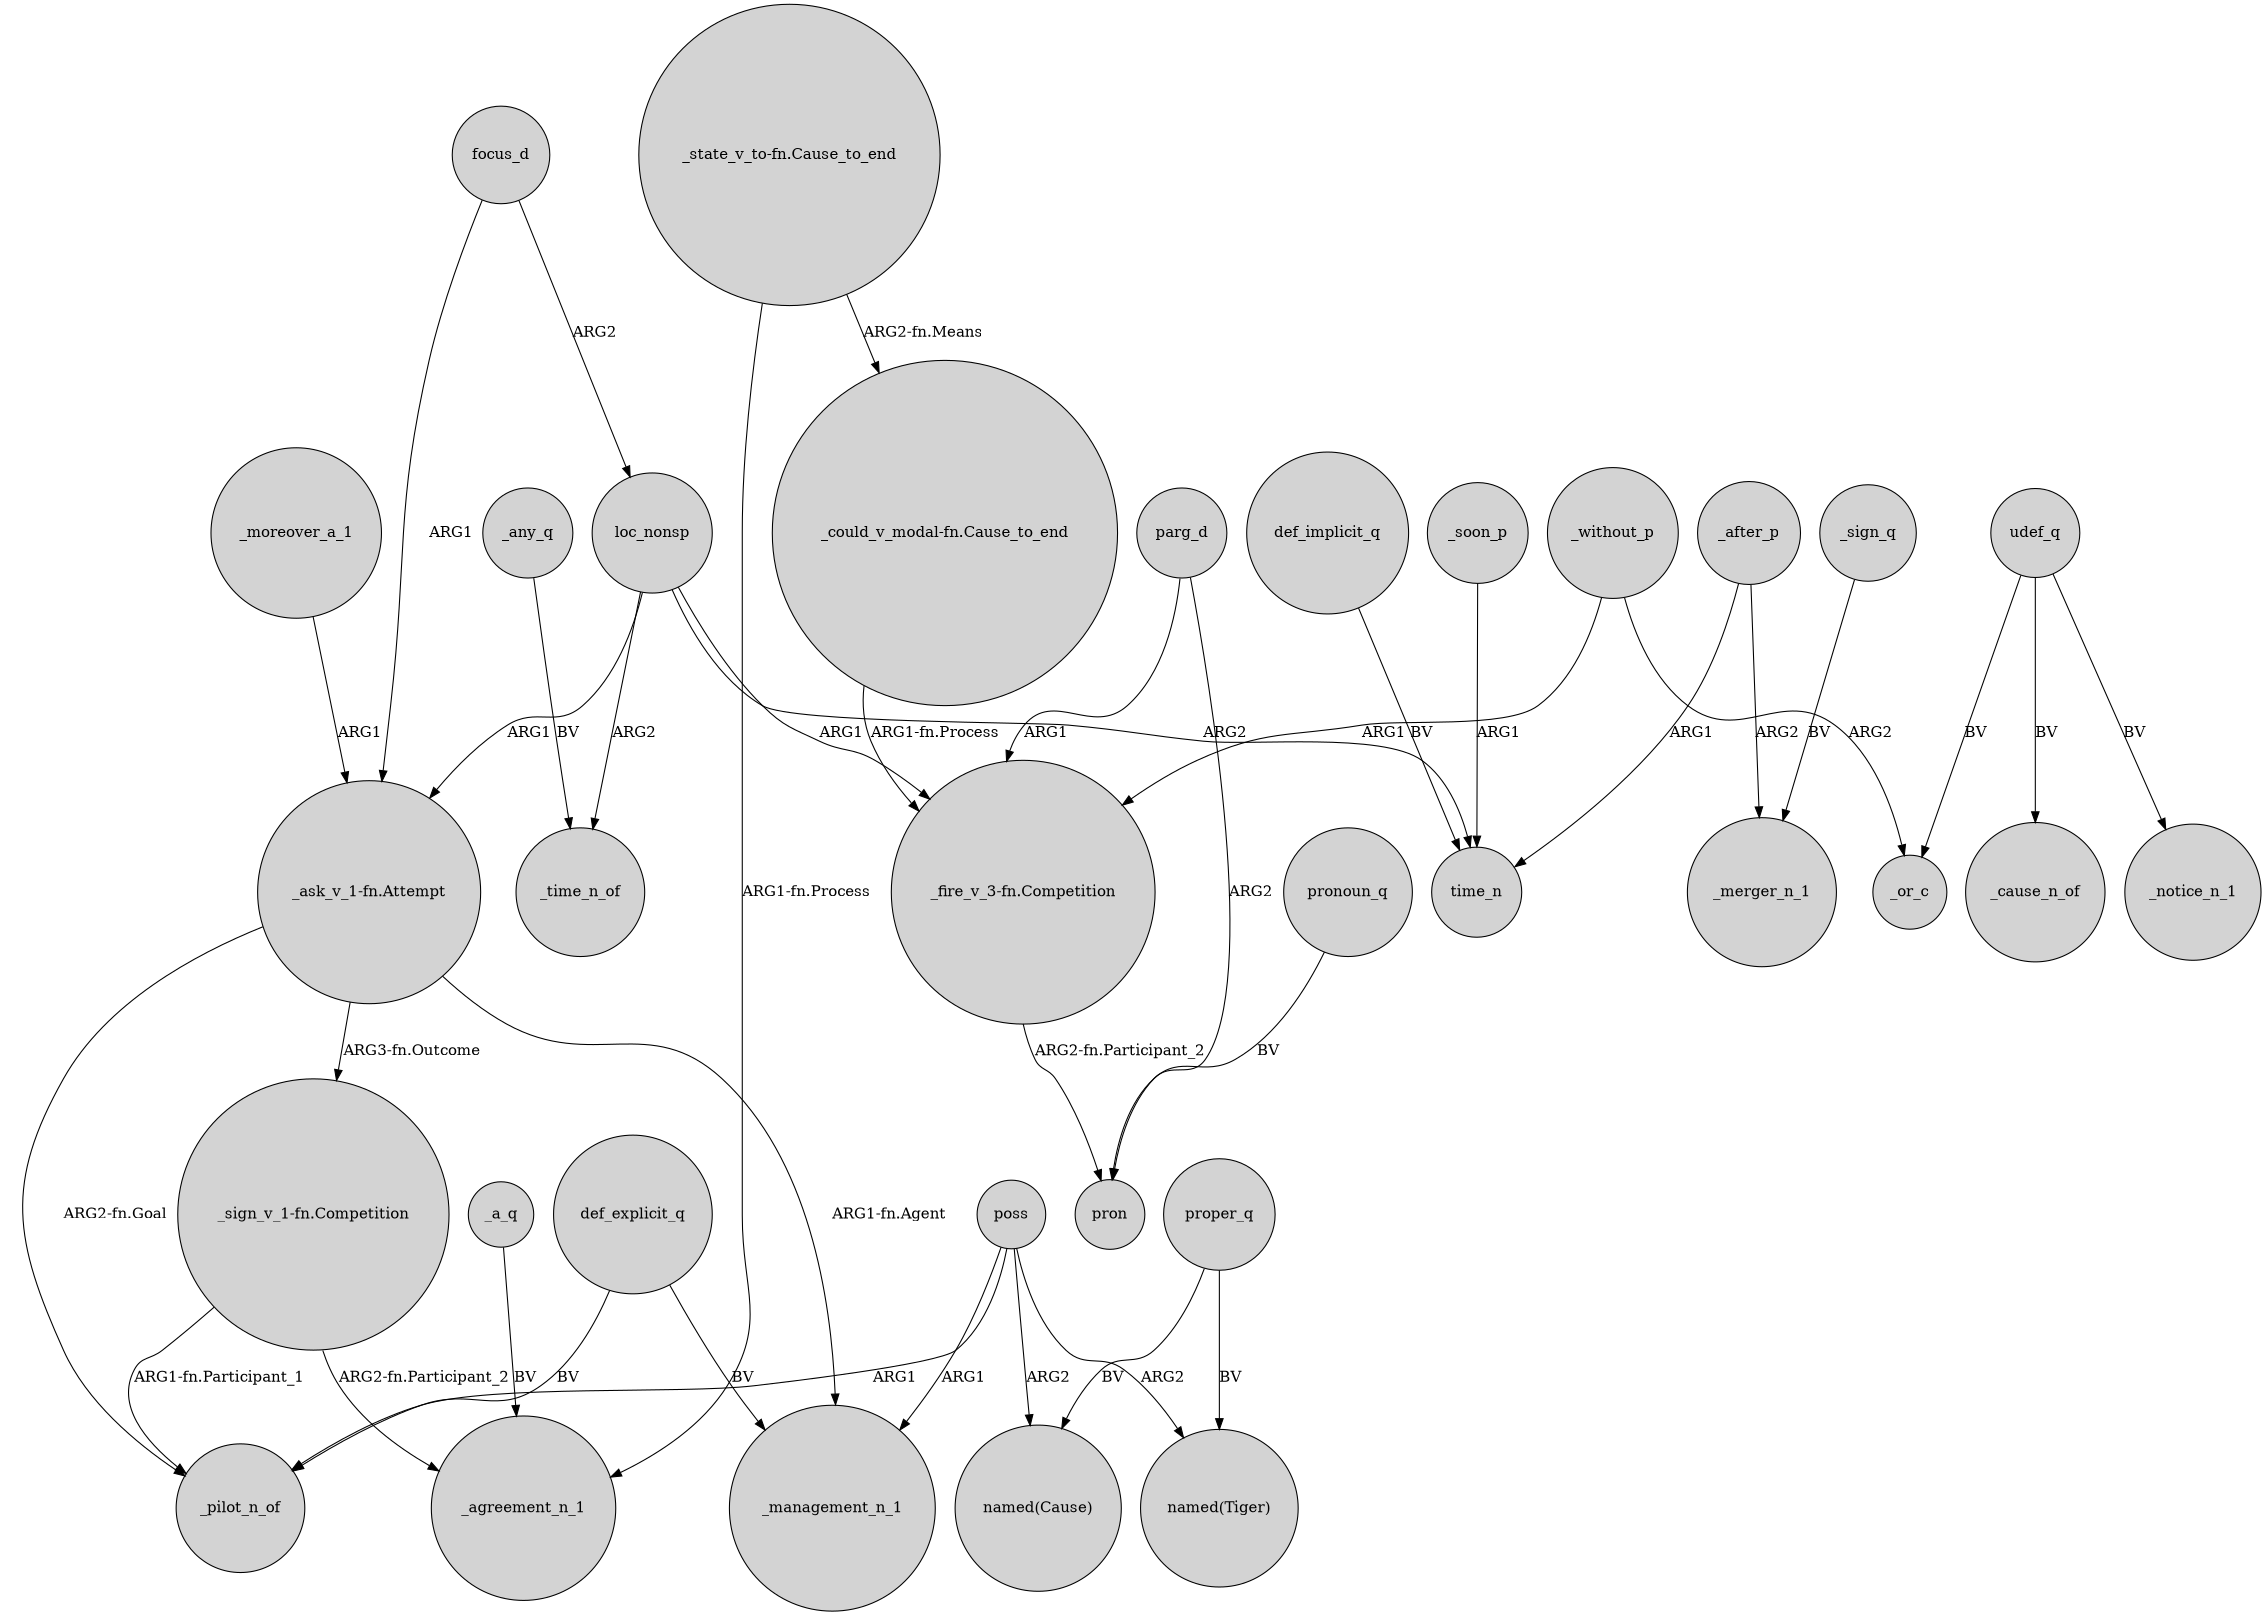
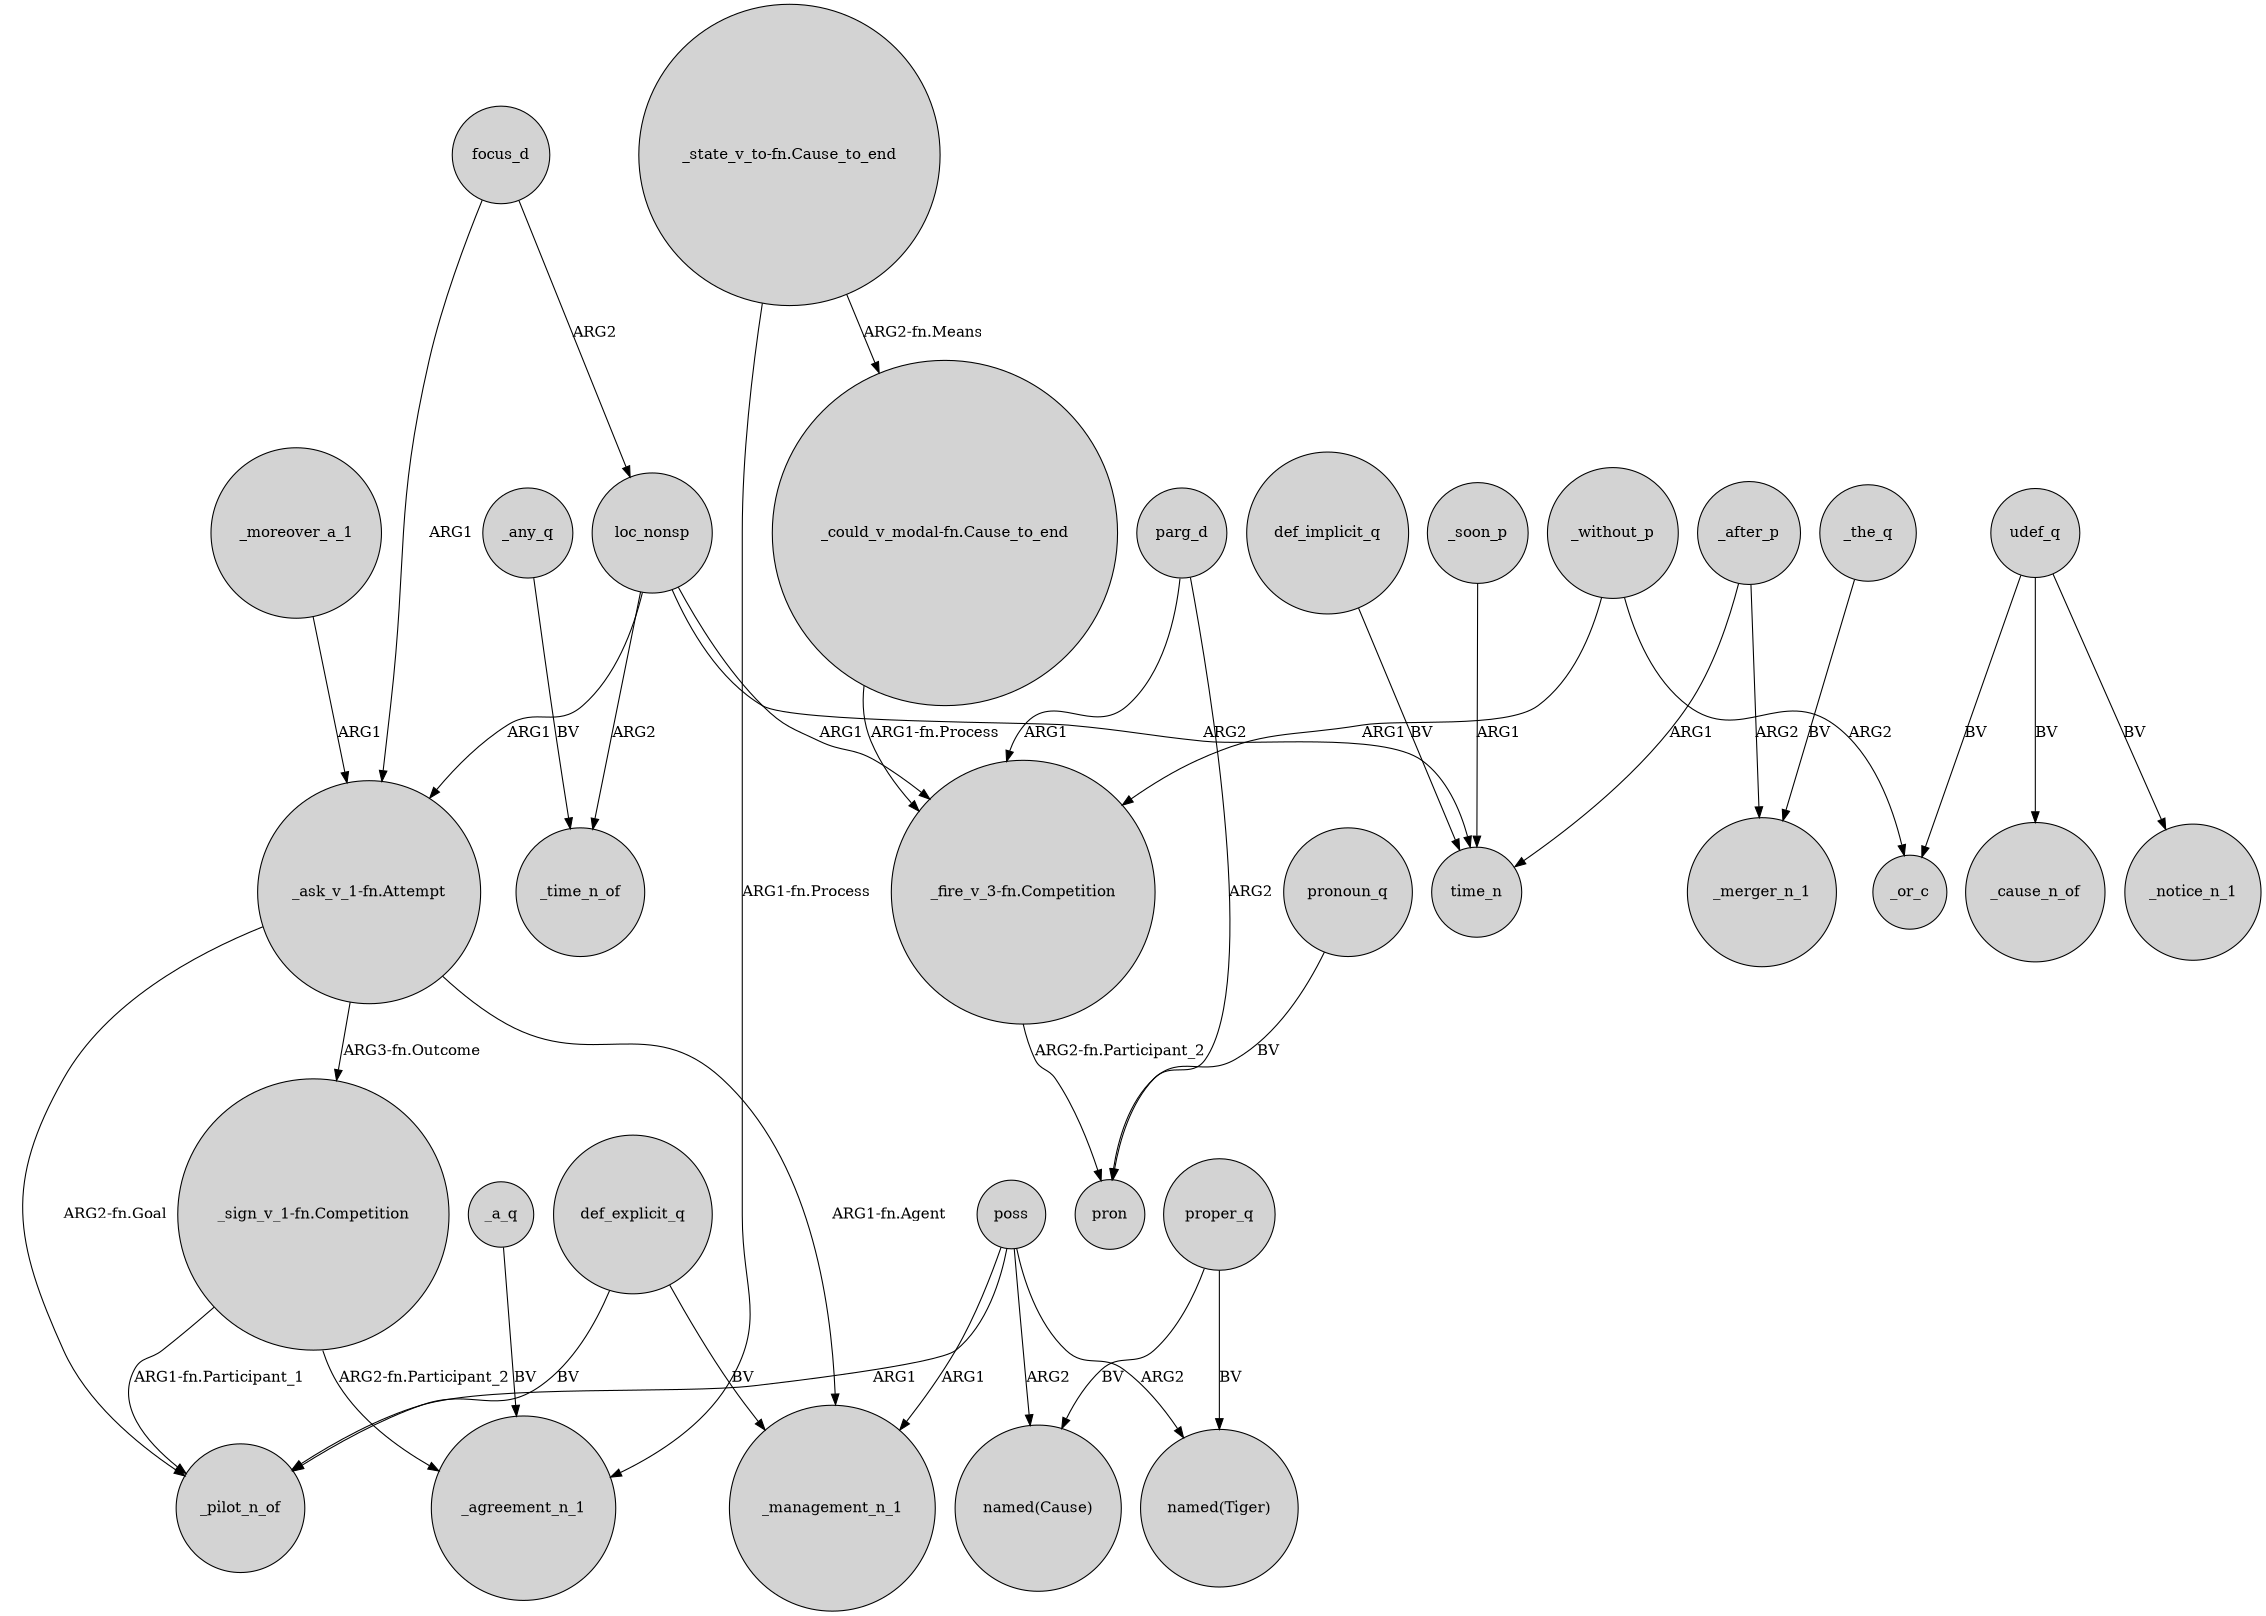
(1868, 533) -> (1868, 533)
